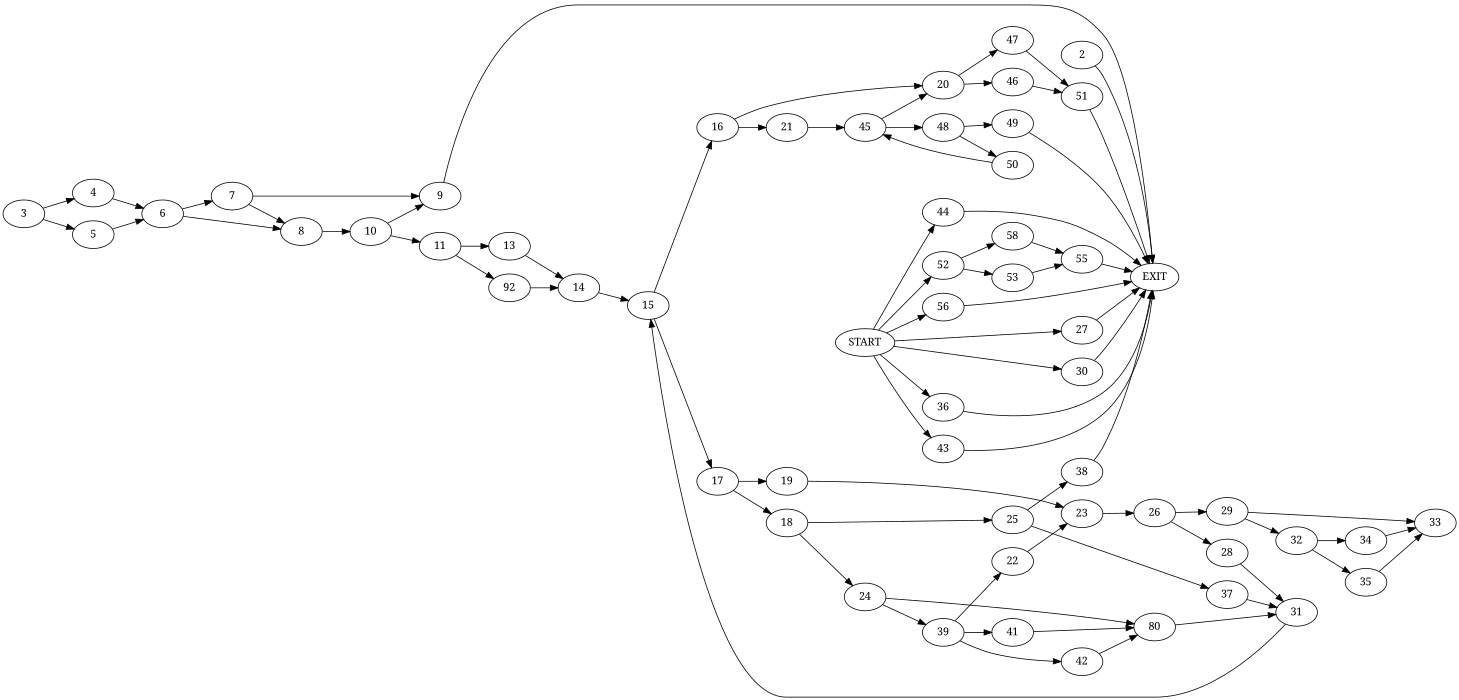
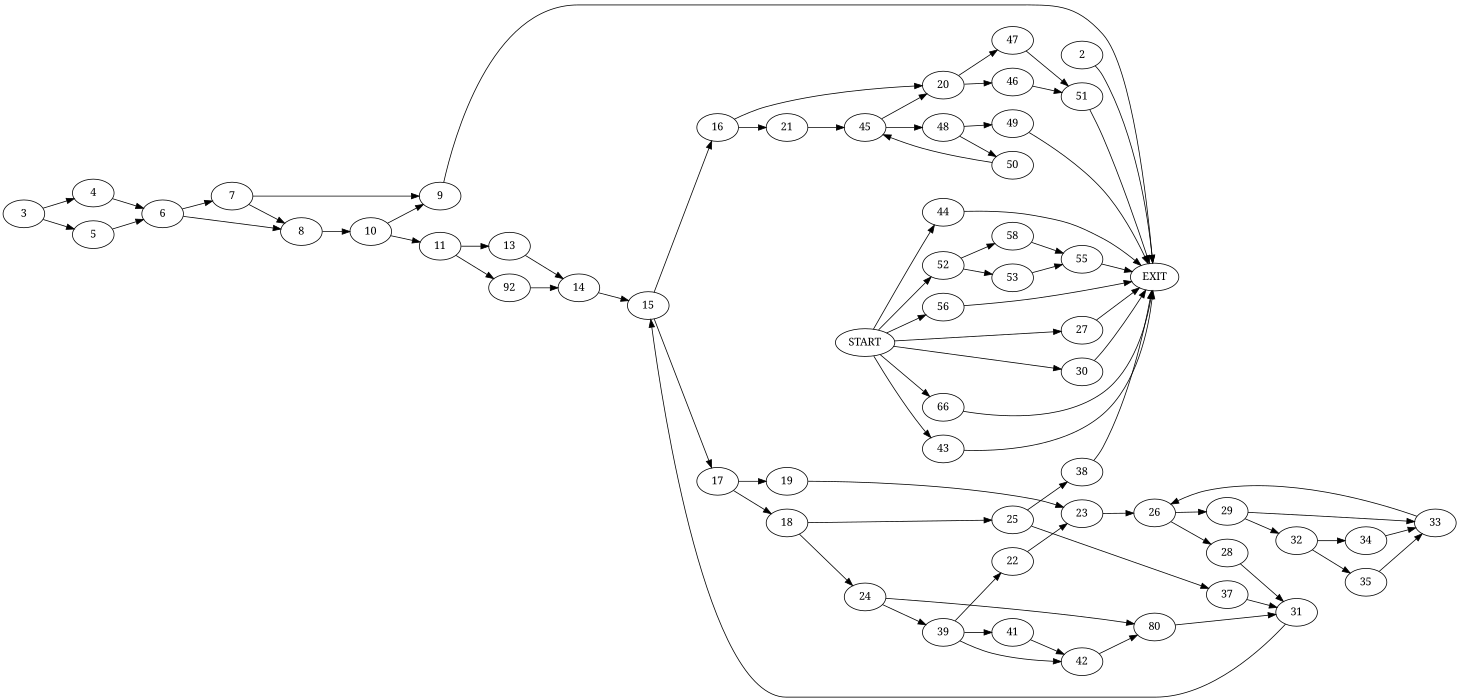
(943, 407) -> (943, 407)
none -> (1298, 488)
(1080, 630) -> (1044, 646)
